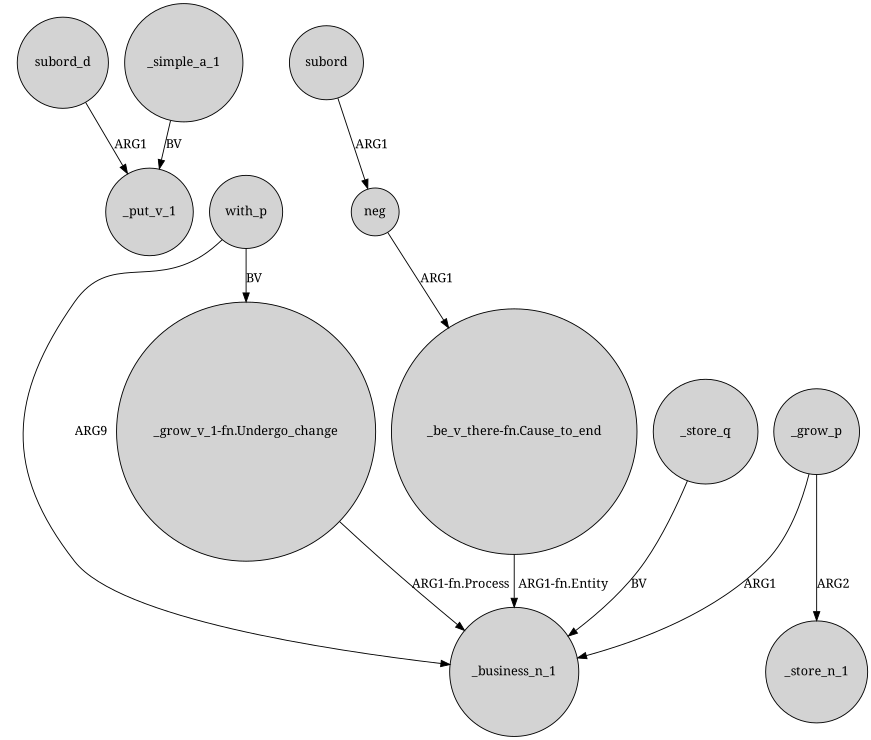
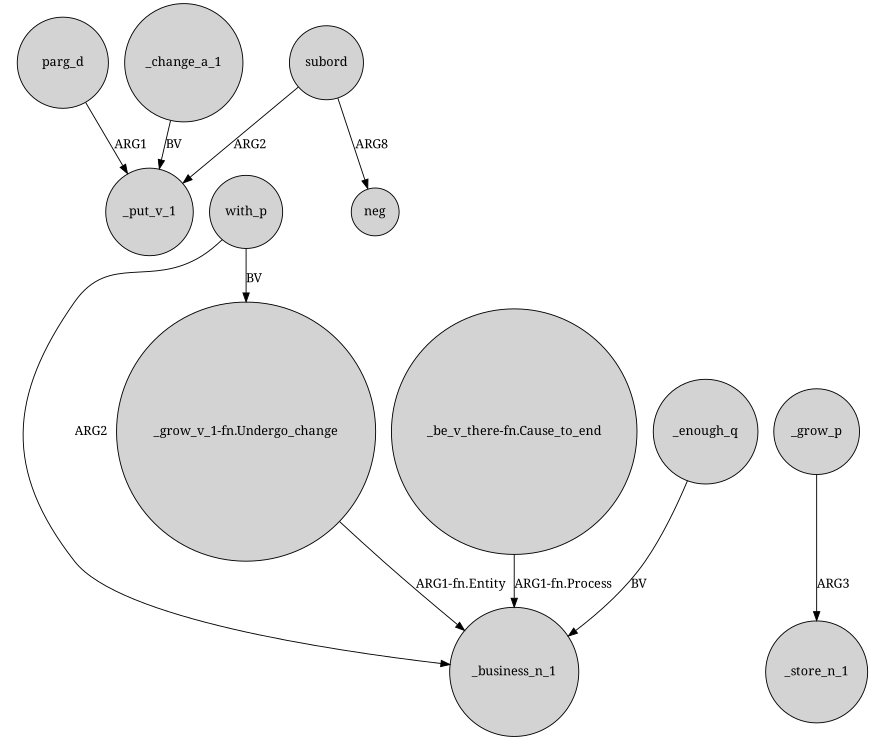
(63, 63) -> (63, 63)
(184, 63) -> (184, 63)
none -> (244, 132)
(372, 145) -> (372, 145)
(416, 276) -> none
(91, 432) -> (91, 432)
(706, 432) -> (706, 432)
(461, 584) -> (461, 584)
(563, 584) -> (563, 584)
(833, 584) -> (833, 584)
(725, 595) -> none
